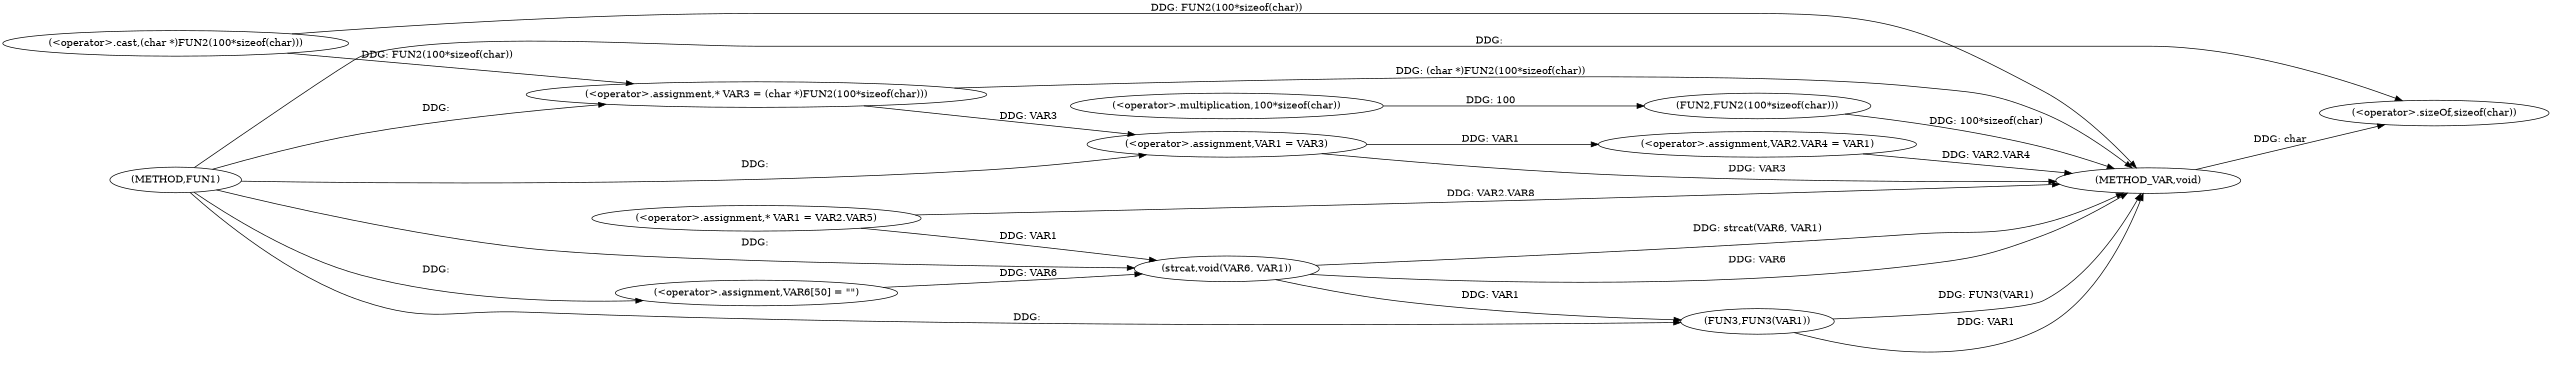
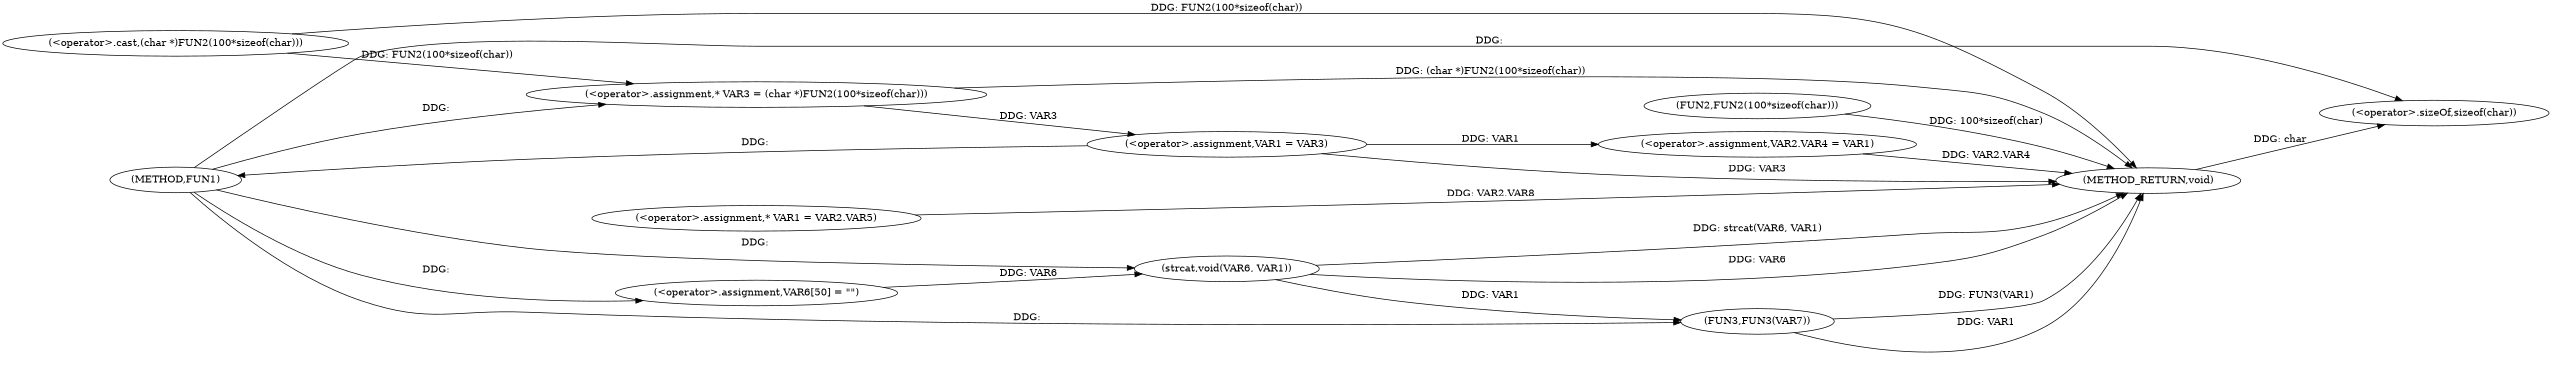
(1227, 106) -> none
(690, 181) -> (666, 154)
(2148, 181) -> (2148, 181)
(1005, 243) -> none
(1757, 321) -> (1757, 321)
